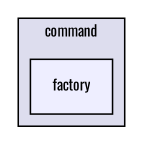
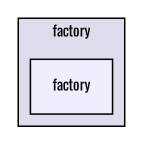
(71, 33) -> (71, 33)
